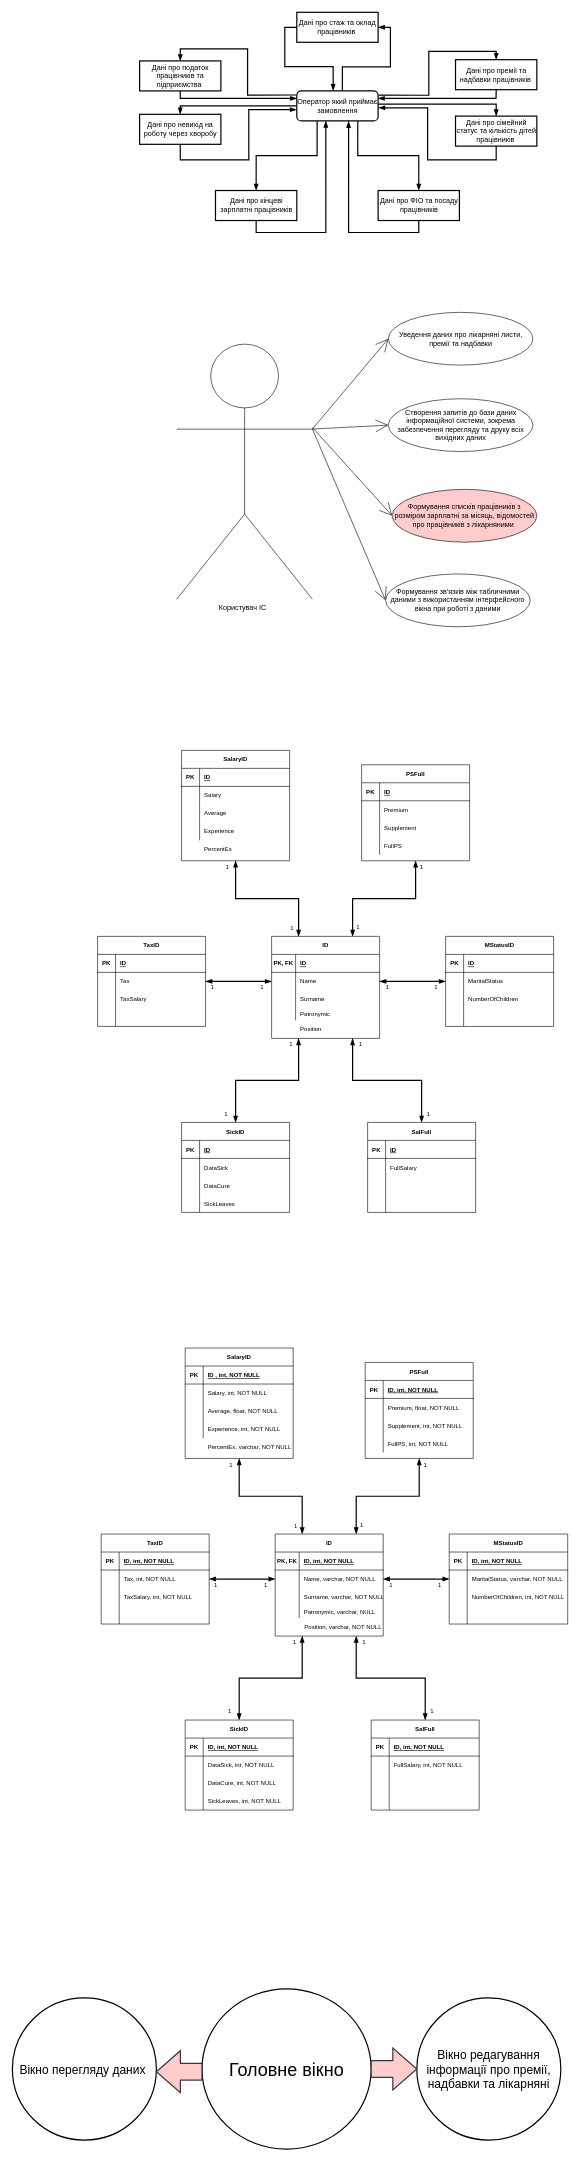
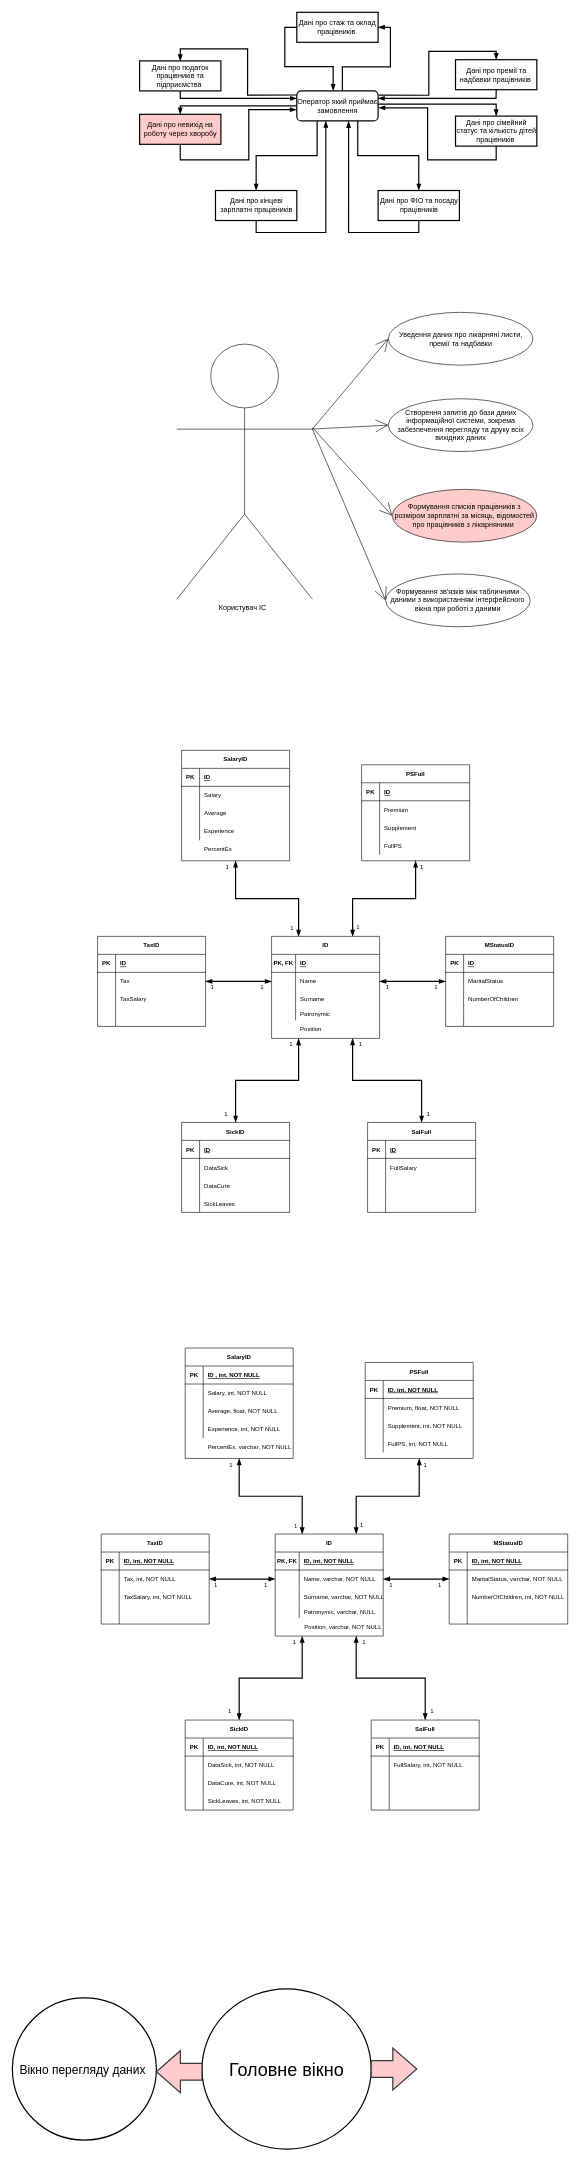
(180, 129) -> (180, 129)
(489, 2069) -> none
